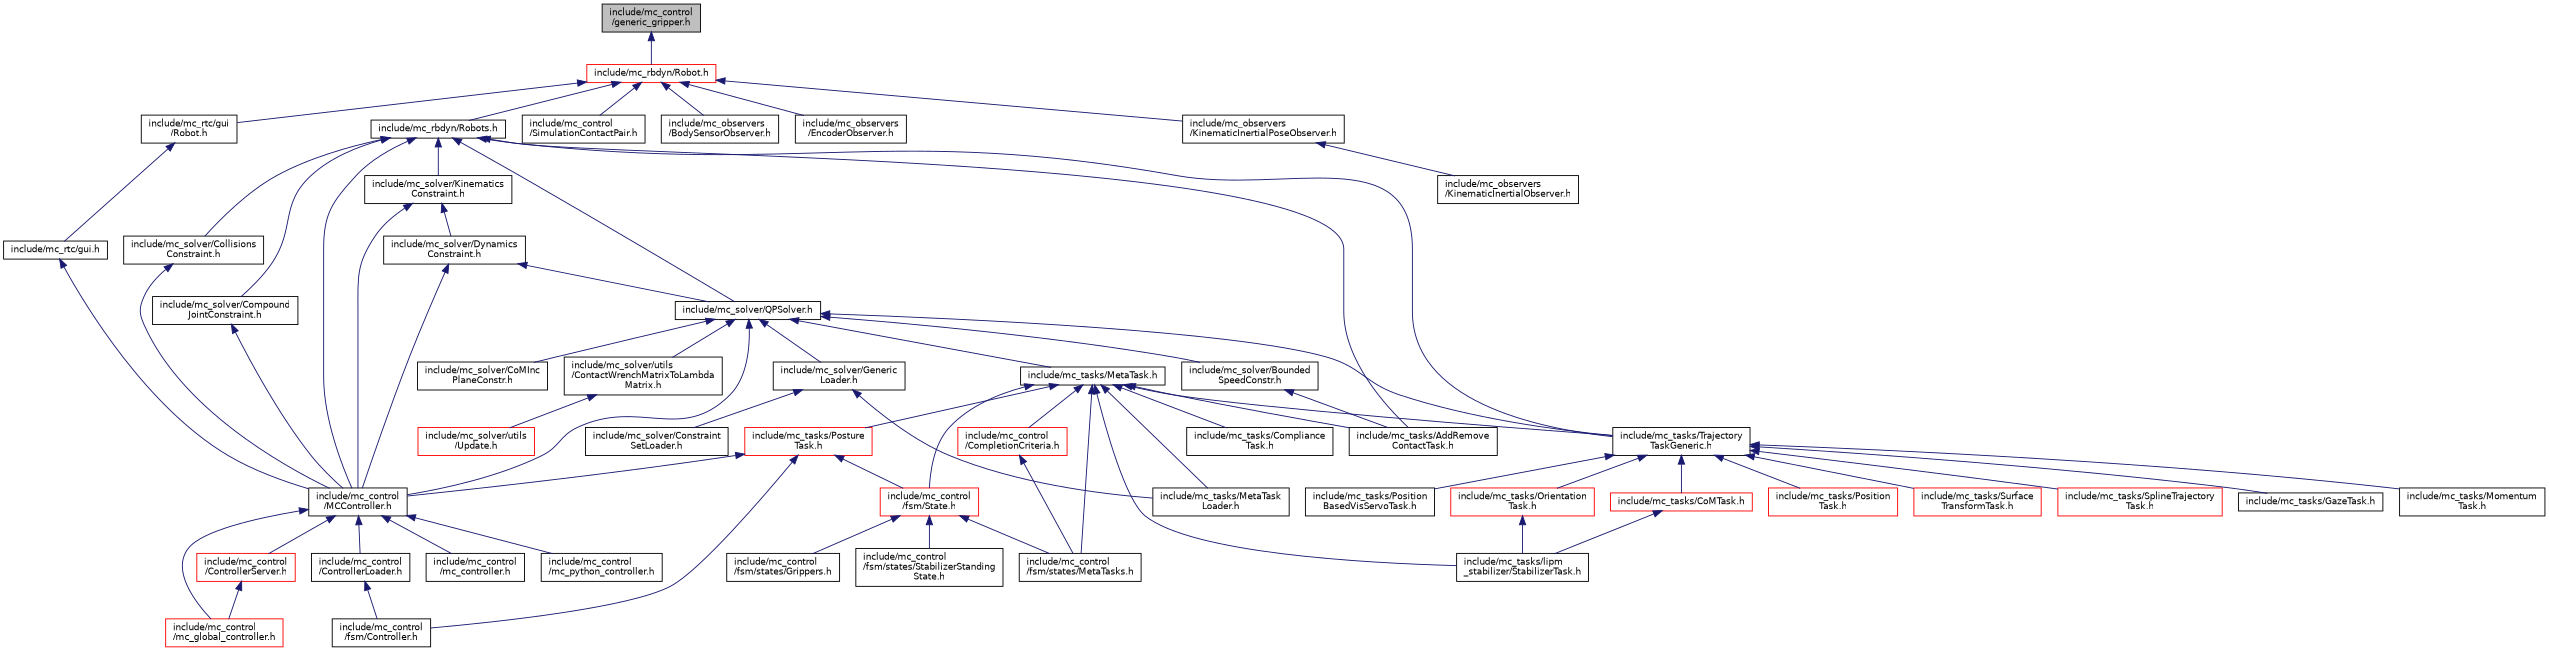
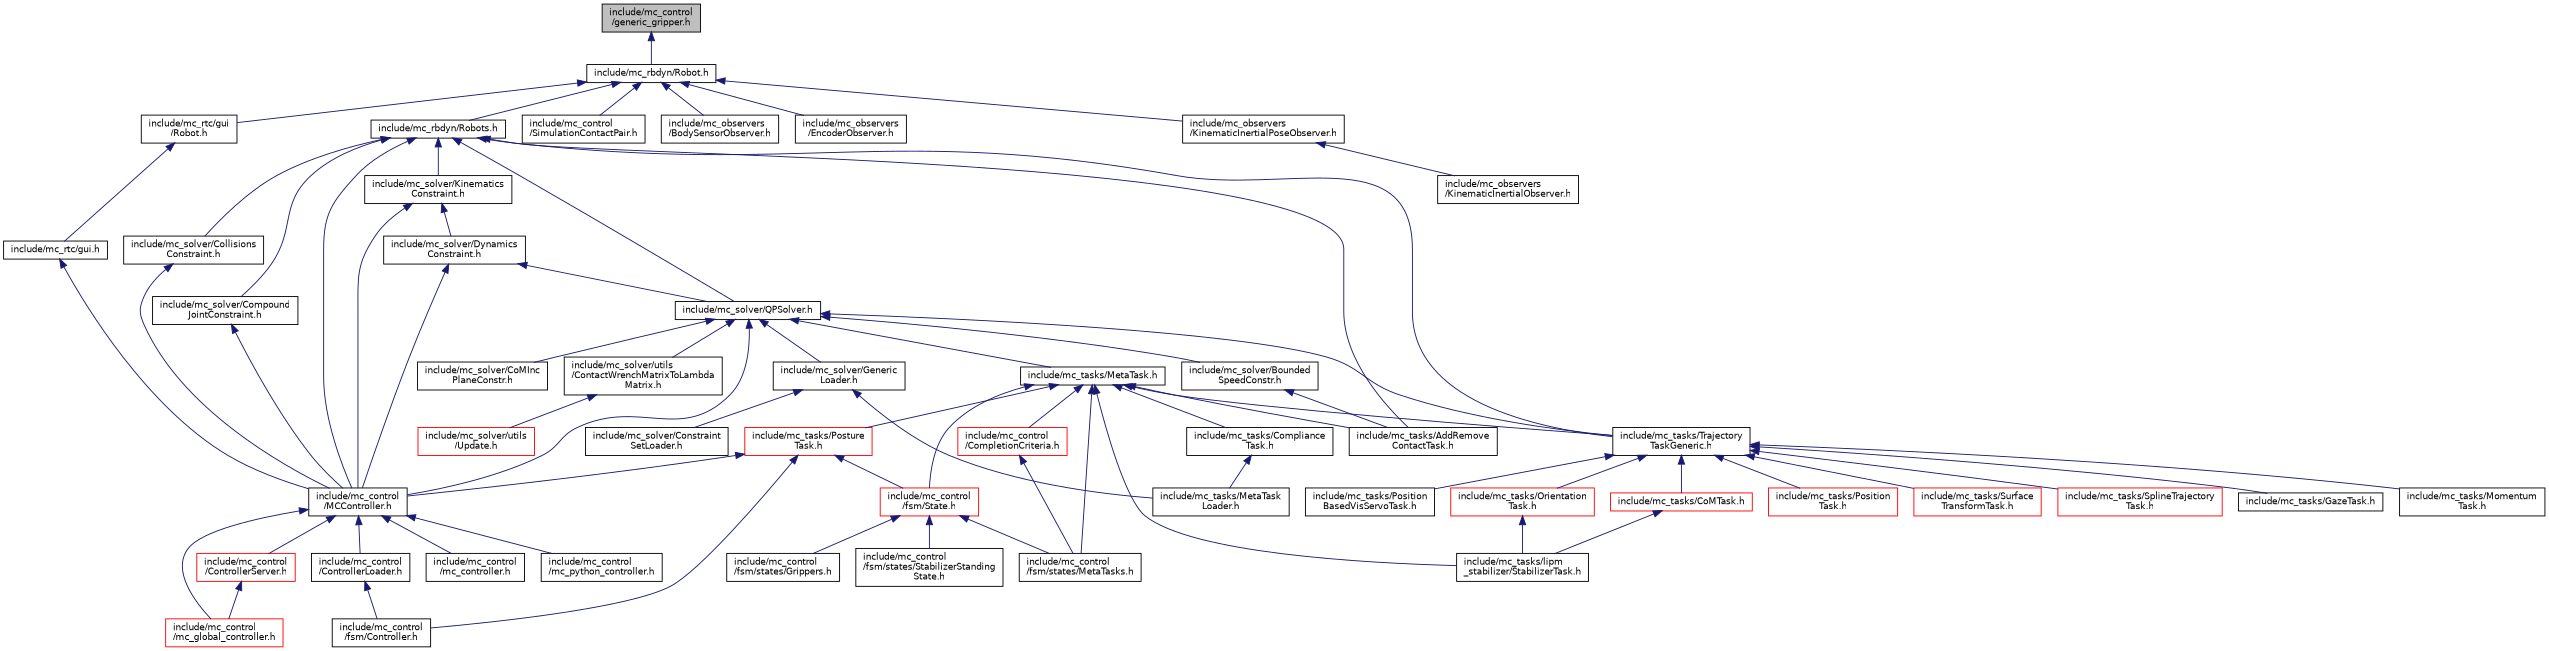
(651, 74) -> (651, 74)
(1158, 440) -> (1238, 476)
